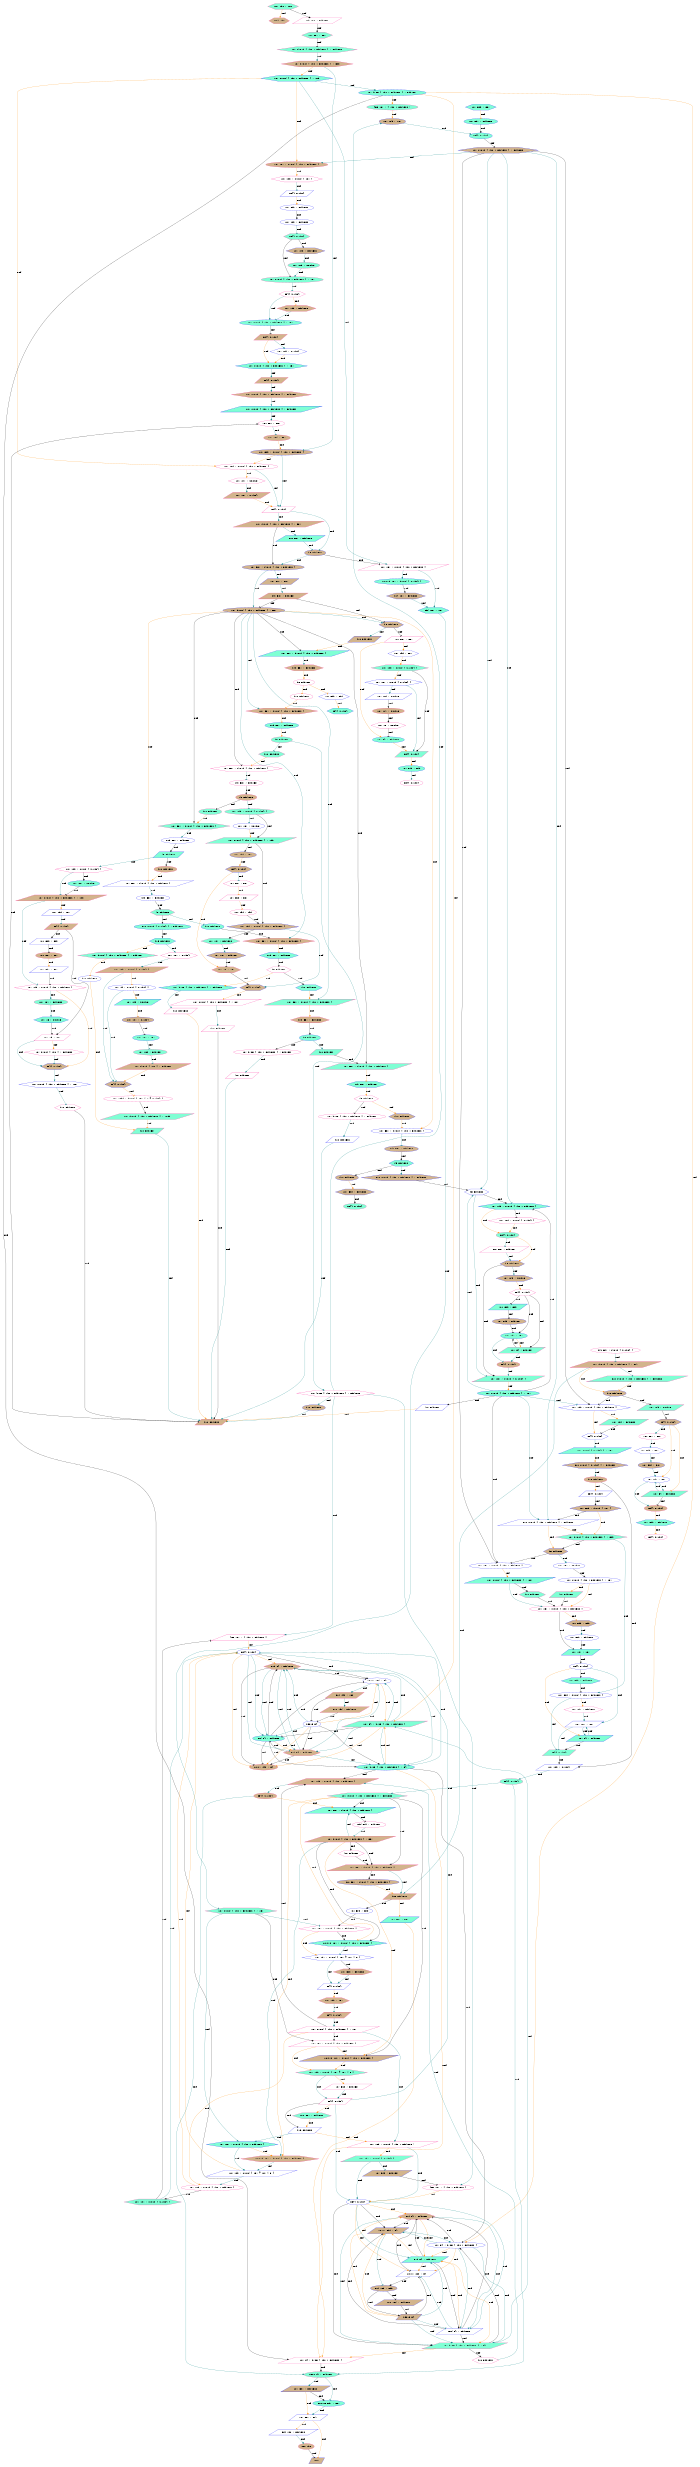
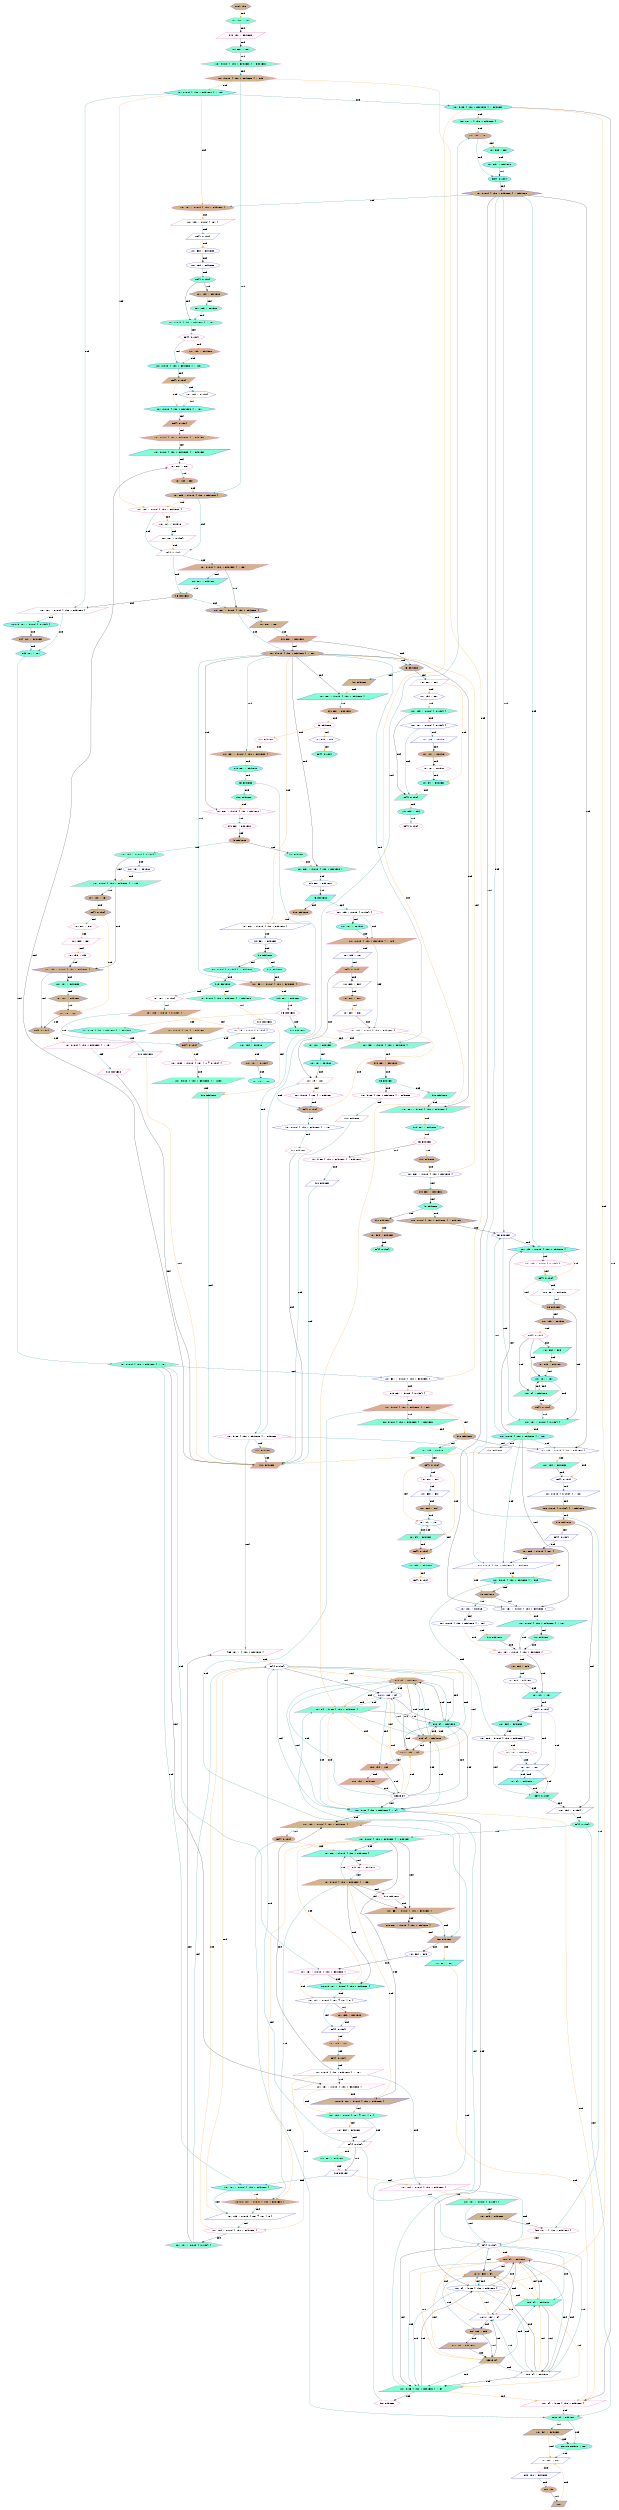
(281, 13) -> (241, 13)
(279, 21) -> (241, 6)
none -> (487, 142)
(297, 179) -> (203, 222)
(247, 495) -> (173, 538)
(150, 1052) -> none
none -> (408, 1379)
(595, 1451) -> (564, 1494)
(650, 1451) -> (430, 1494)
(591, 1537) -> (516, 1580)
(624, 1621) -> (443, 1647)
none -> (396, 1759)
(369, 1825) -> (364, 1868)
(400, 1897) -> (444, 1940)
(321, 2366) -> (563, 2409)
(321, 2375) -> (563, 2418)
(329, 2403) -> (574, 2446)
(322, 2438) -> (564, 2482)
(299, 2439) -> (542, 2482)
